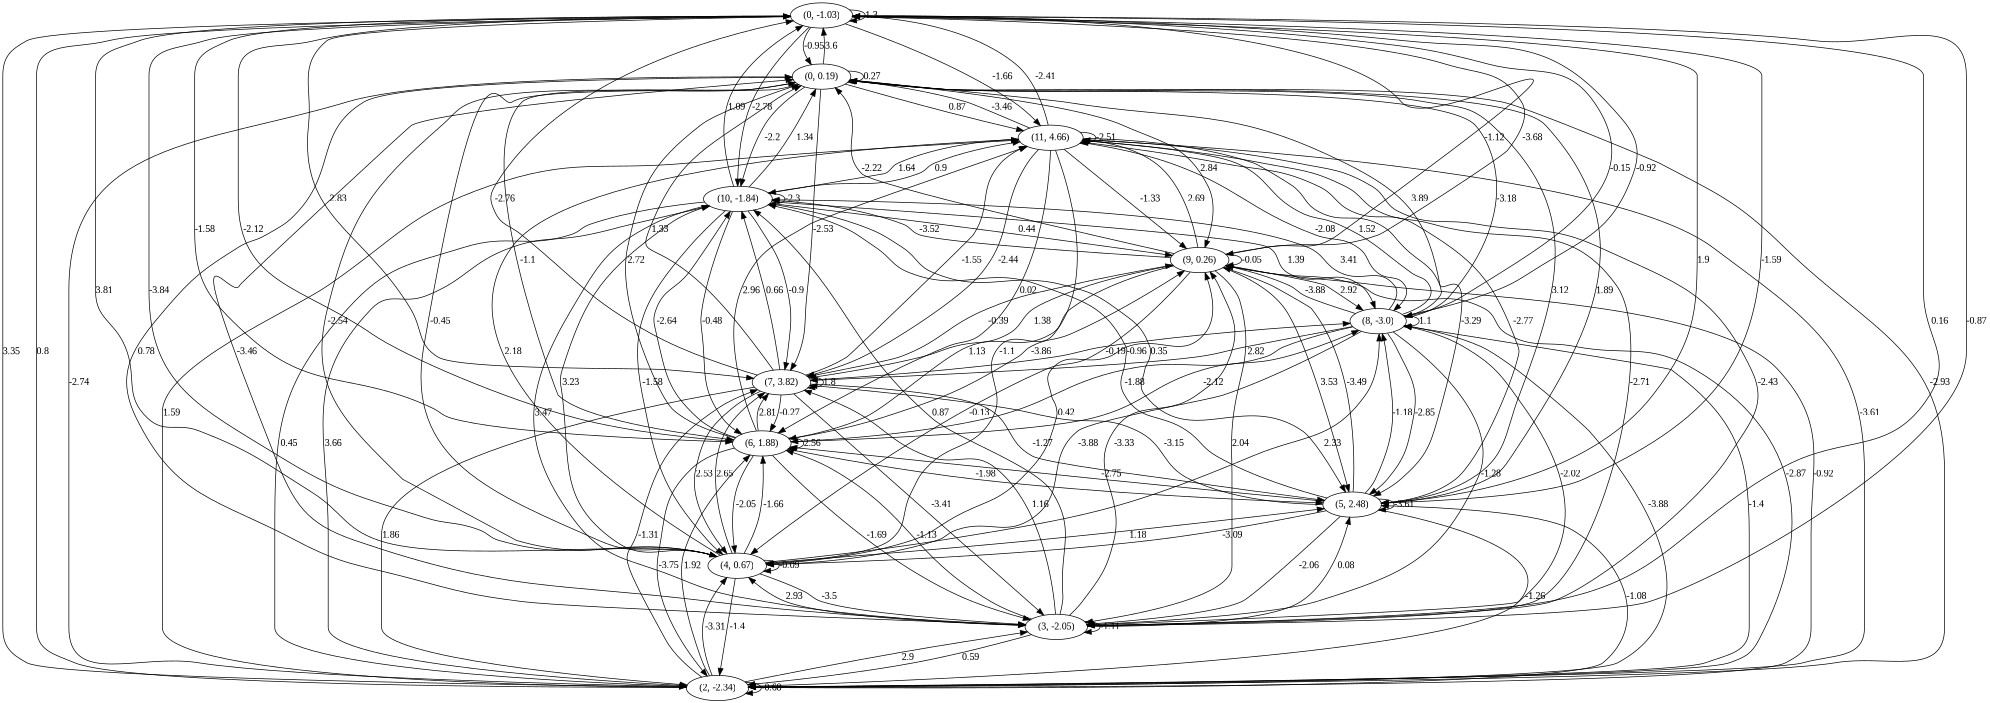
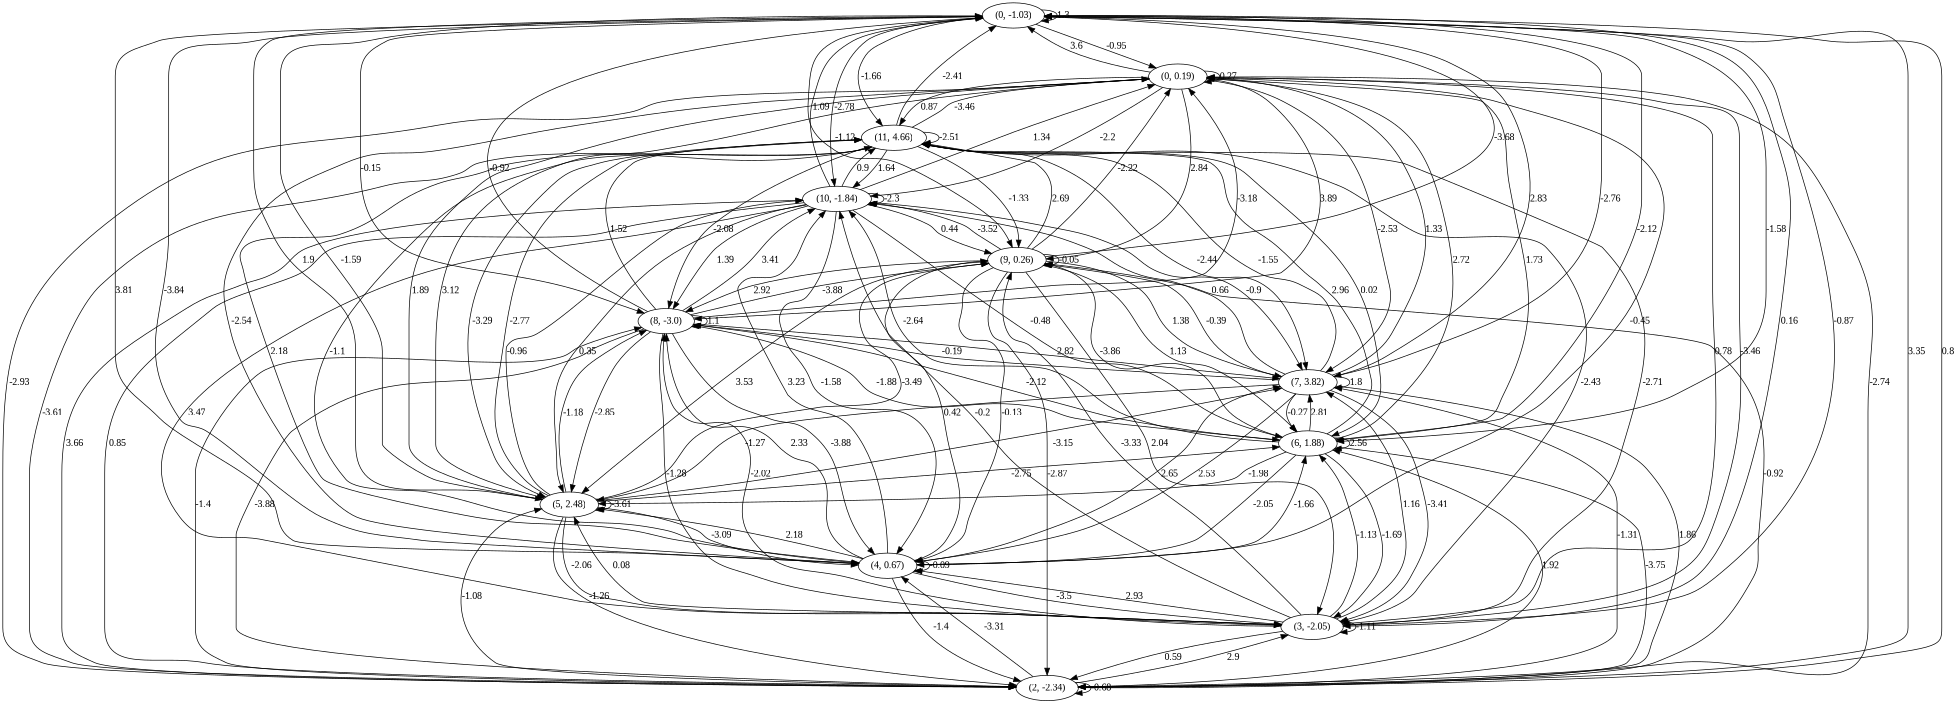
(528, 260) -> (1535, 260)
(221, 348) -> none
(941, 413) -> (982, 413)
(289, 443) -> (118, 443)
(1138, 535) -> (794, 535)
